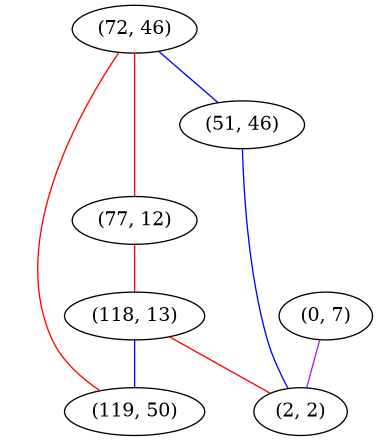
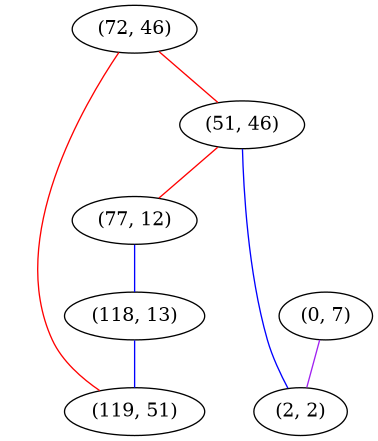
(188, 77) -> (188, 77)
(135, 125) -> (188, 173)
(135, 268) -> (135, 268)
(220, 365) -> none
(135, 412) -> (135, 412)
